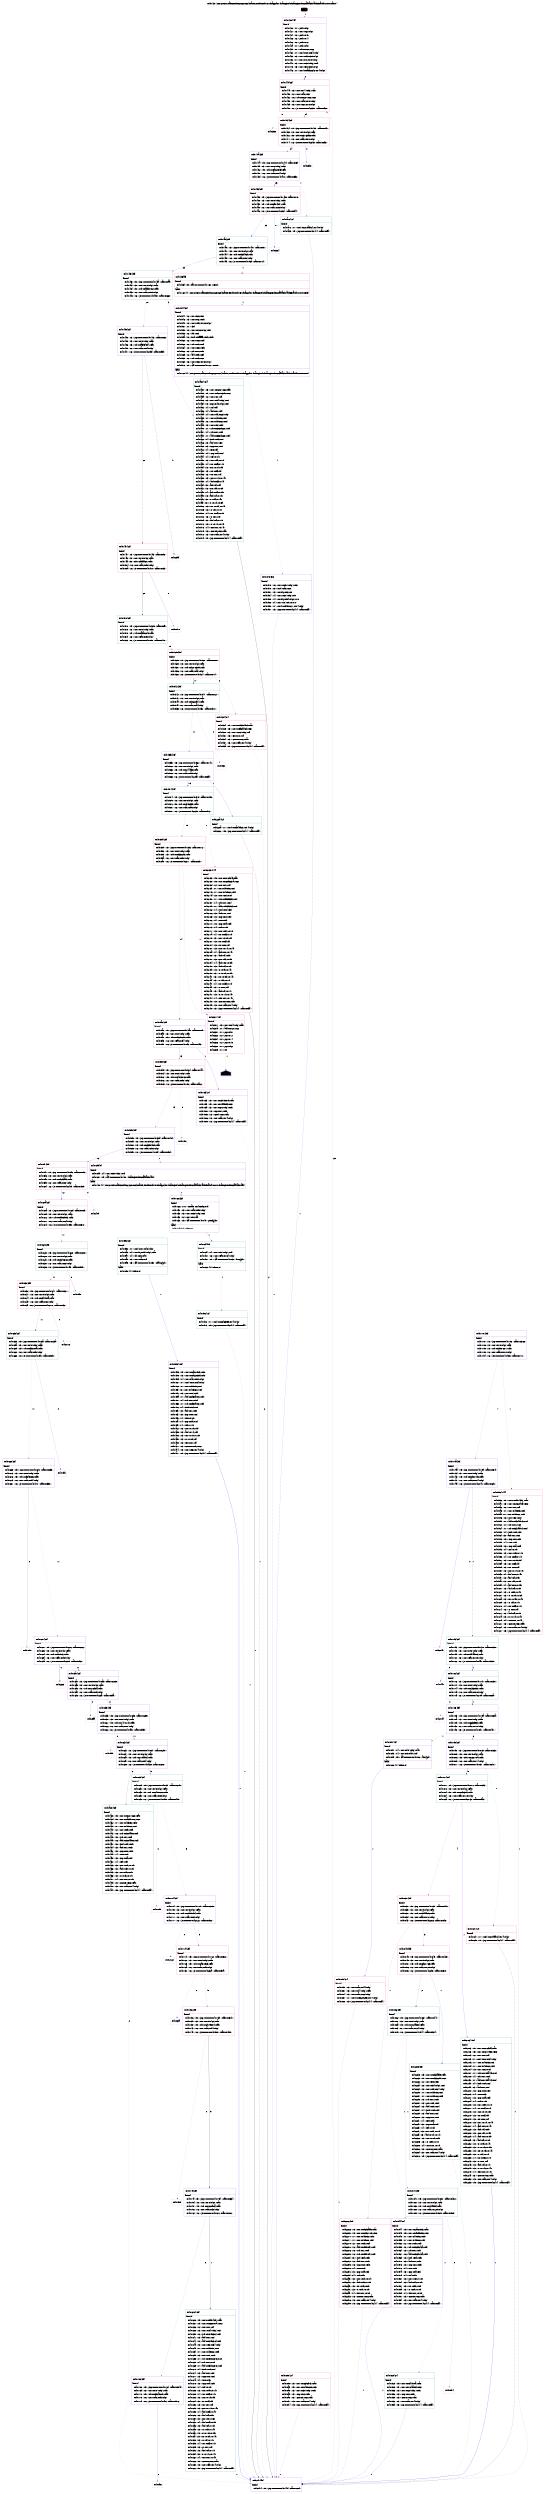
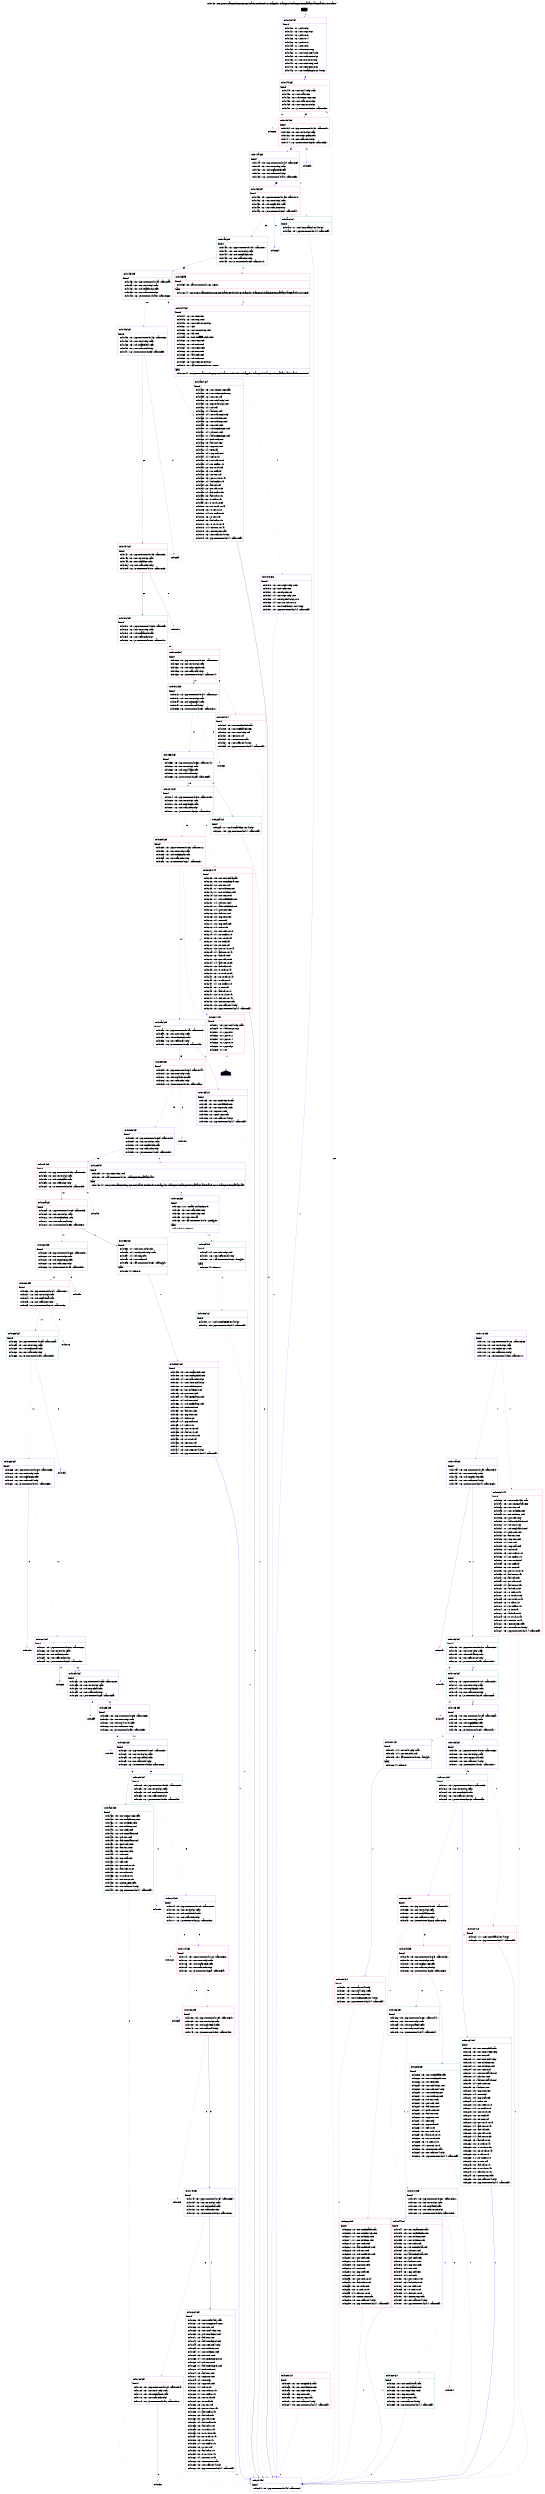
none -> (99, 1238)
